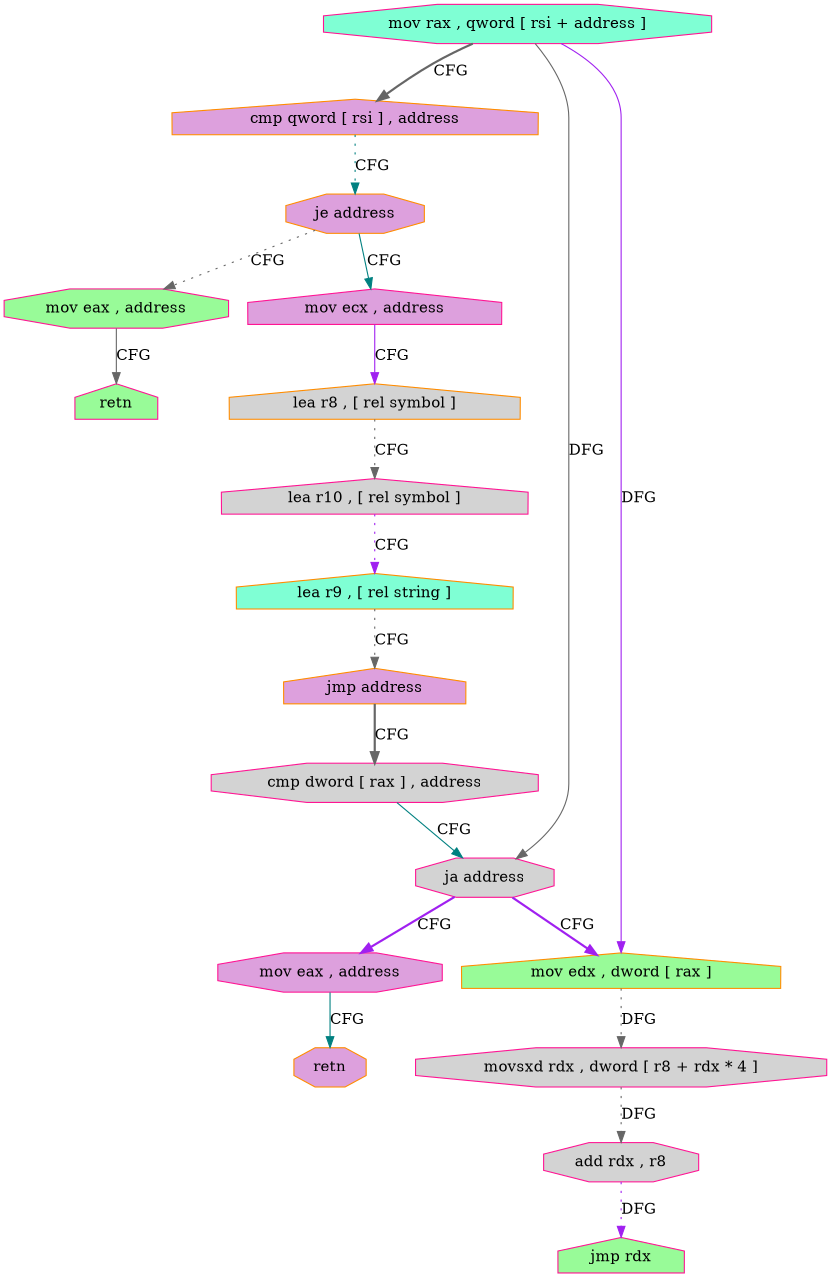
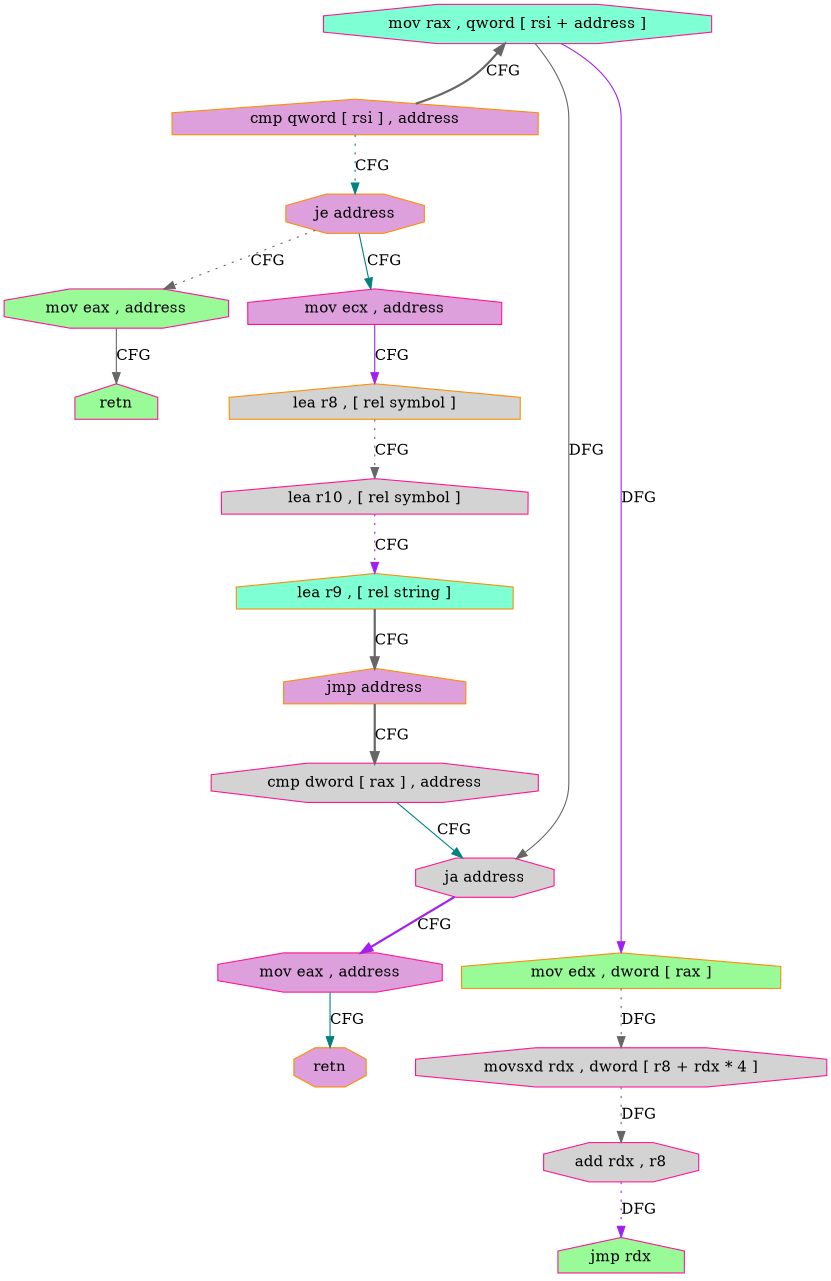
(428, 66) -> (461, 84)
(375, 633) -> (375, 633)
(550, 923) -> none
